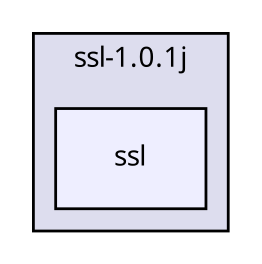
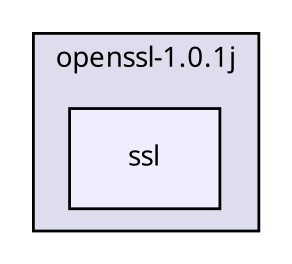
(131, 60) -> (146, 60)
